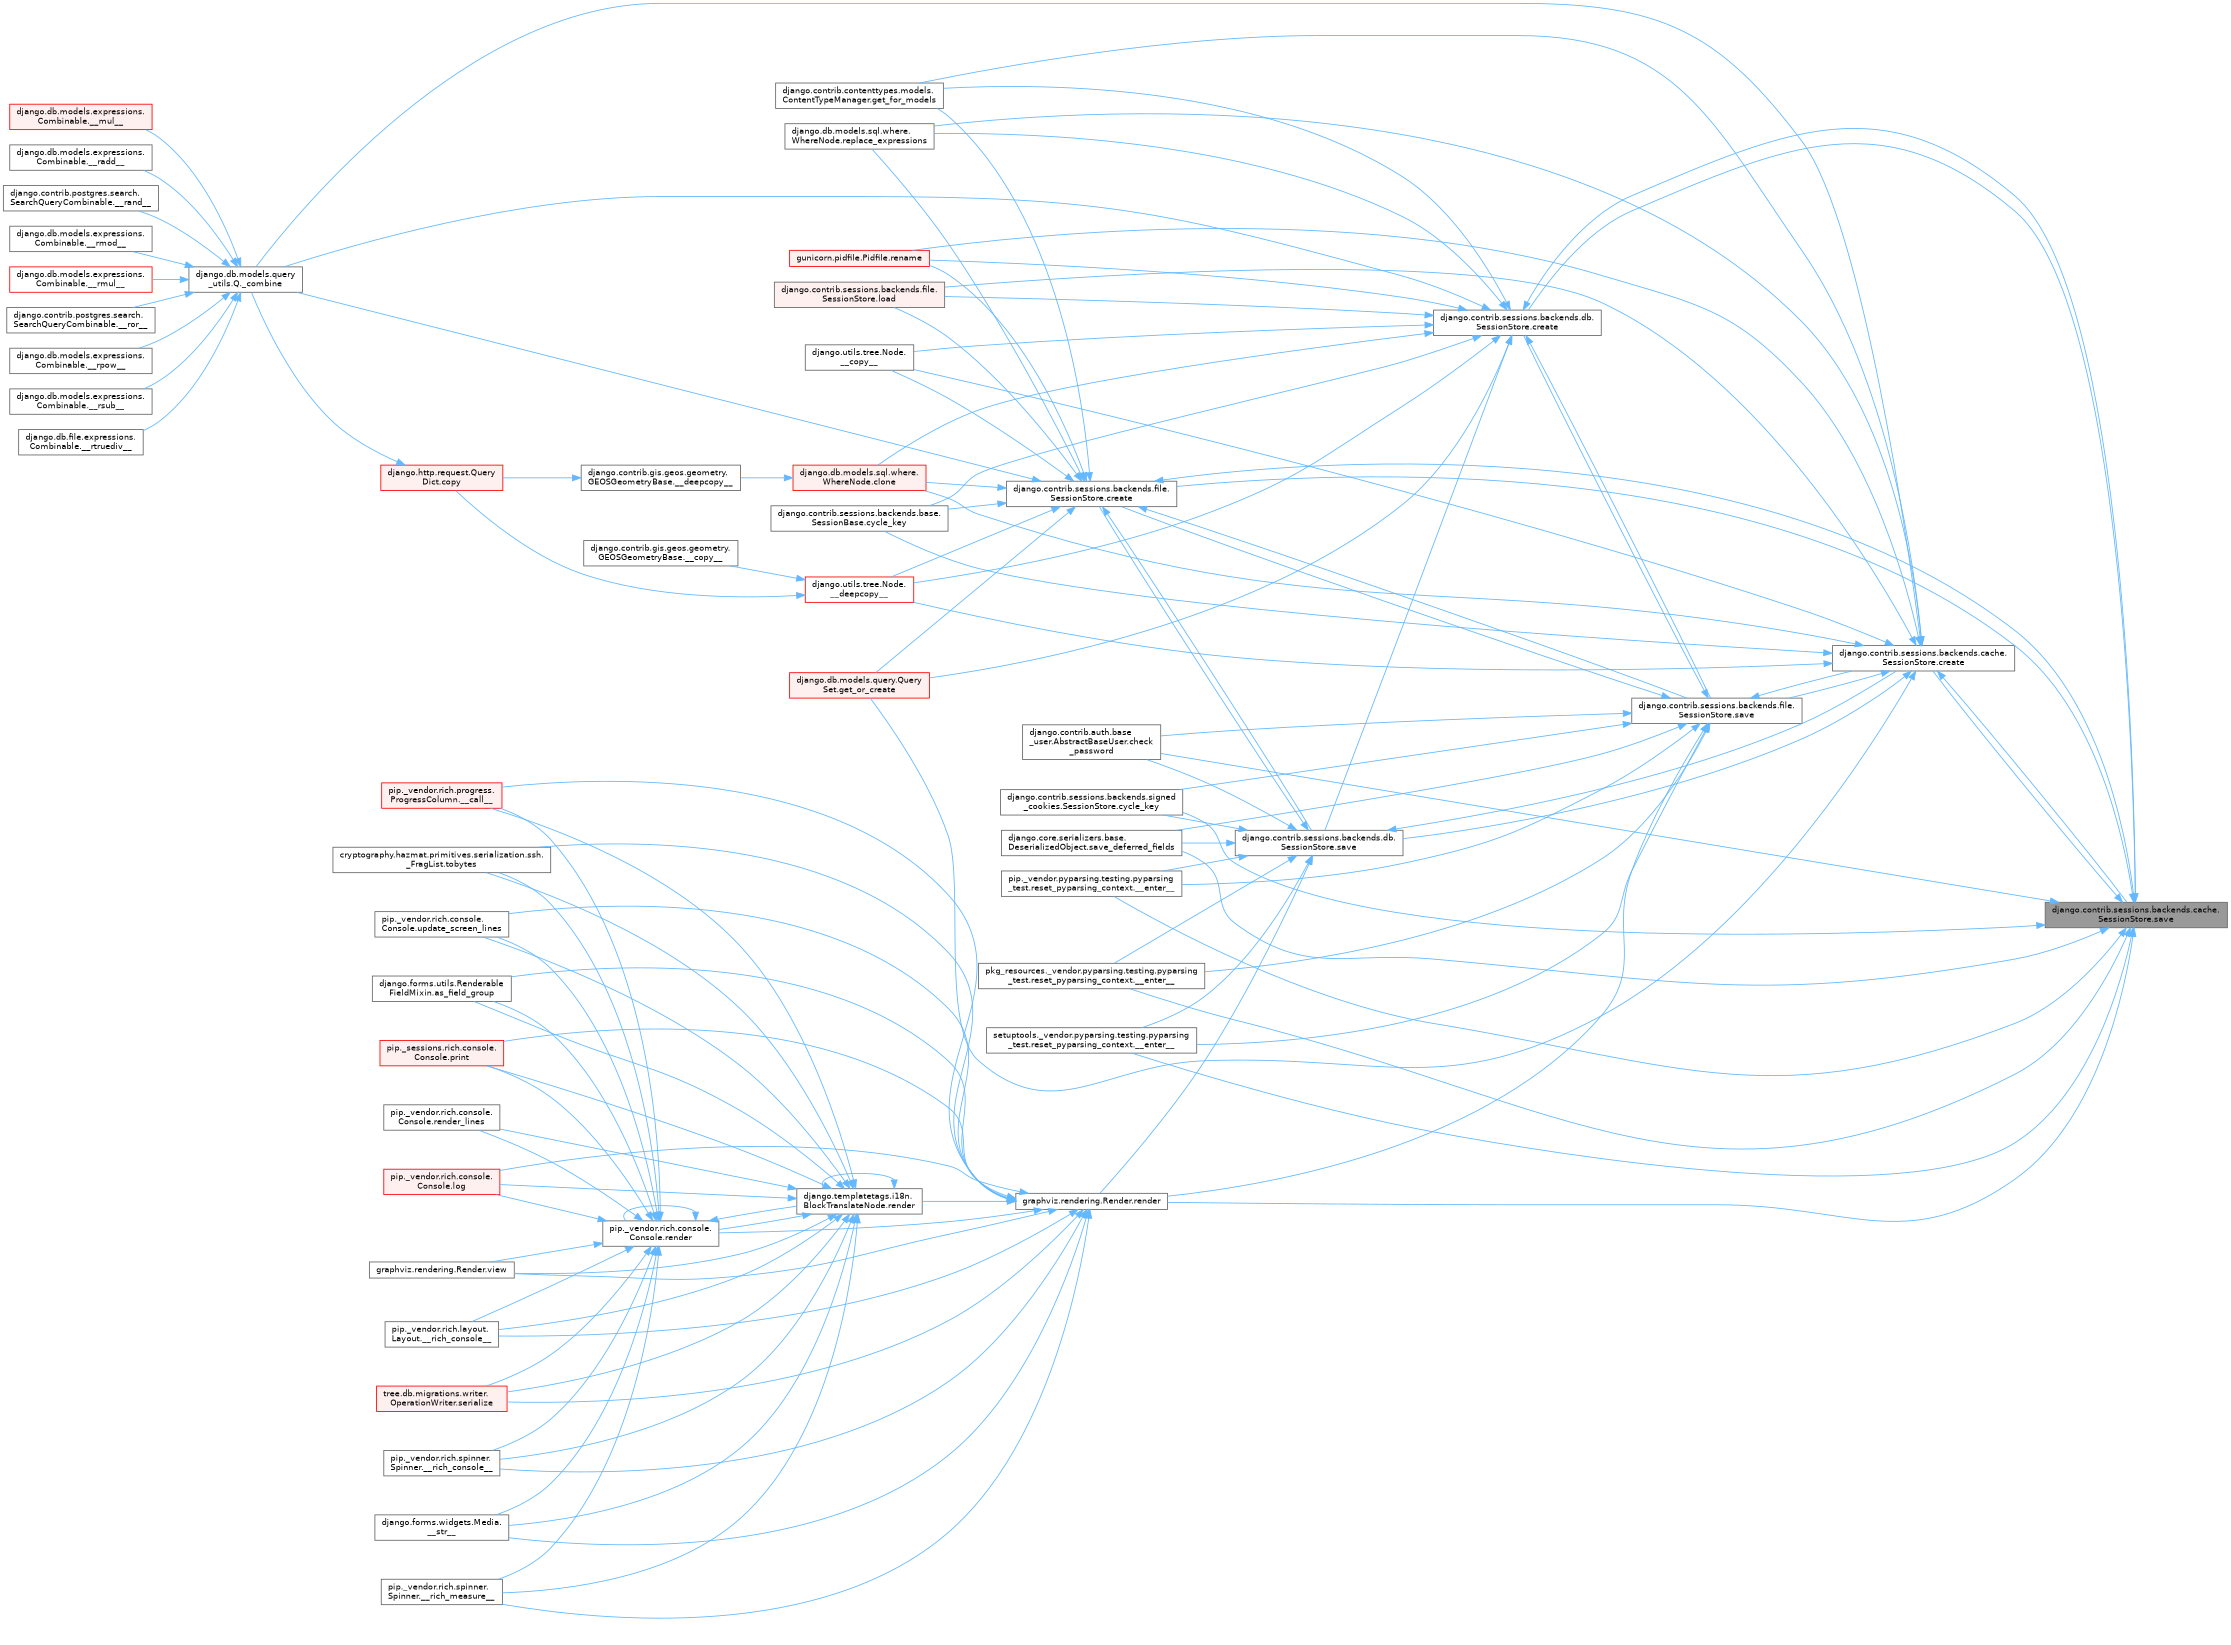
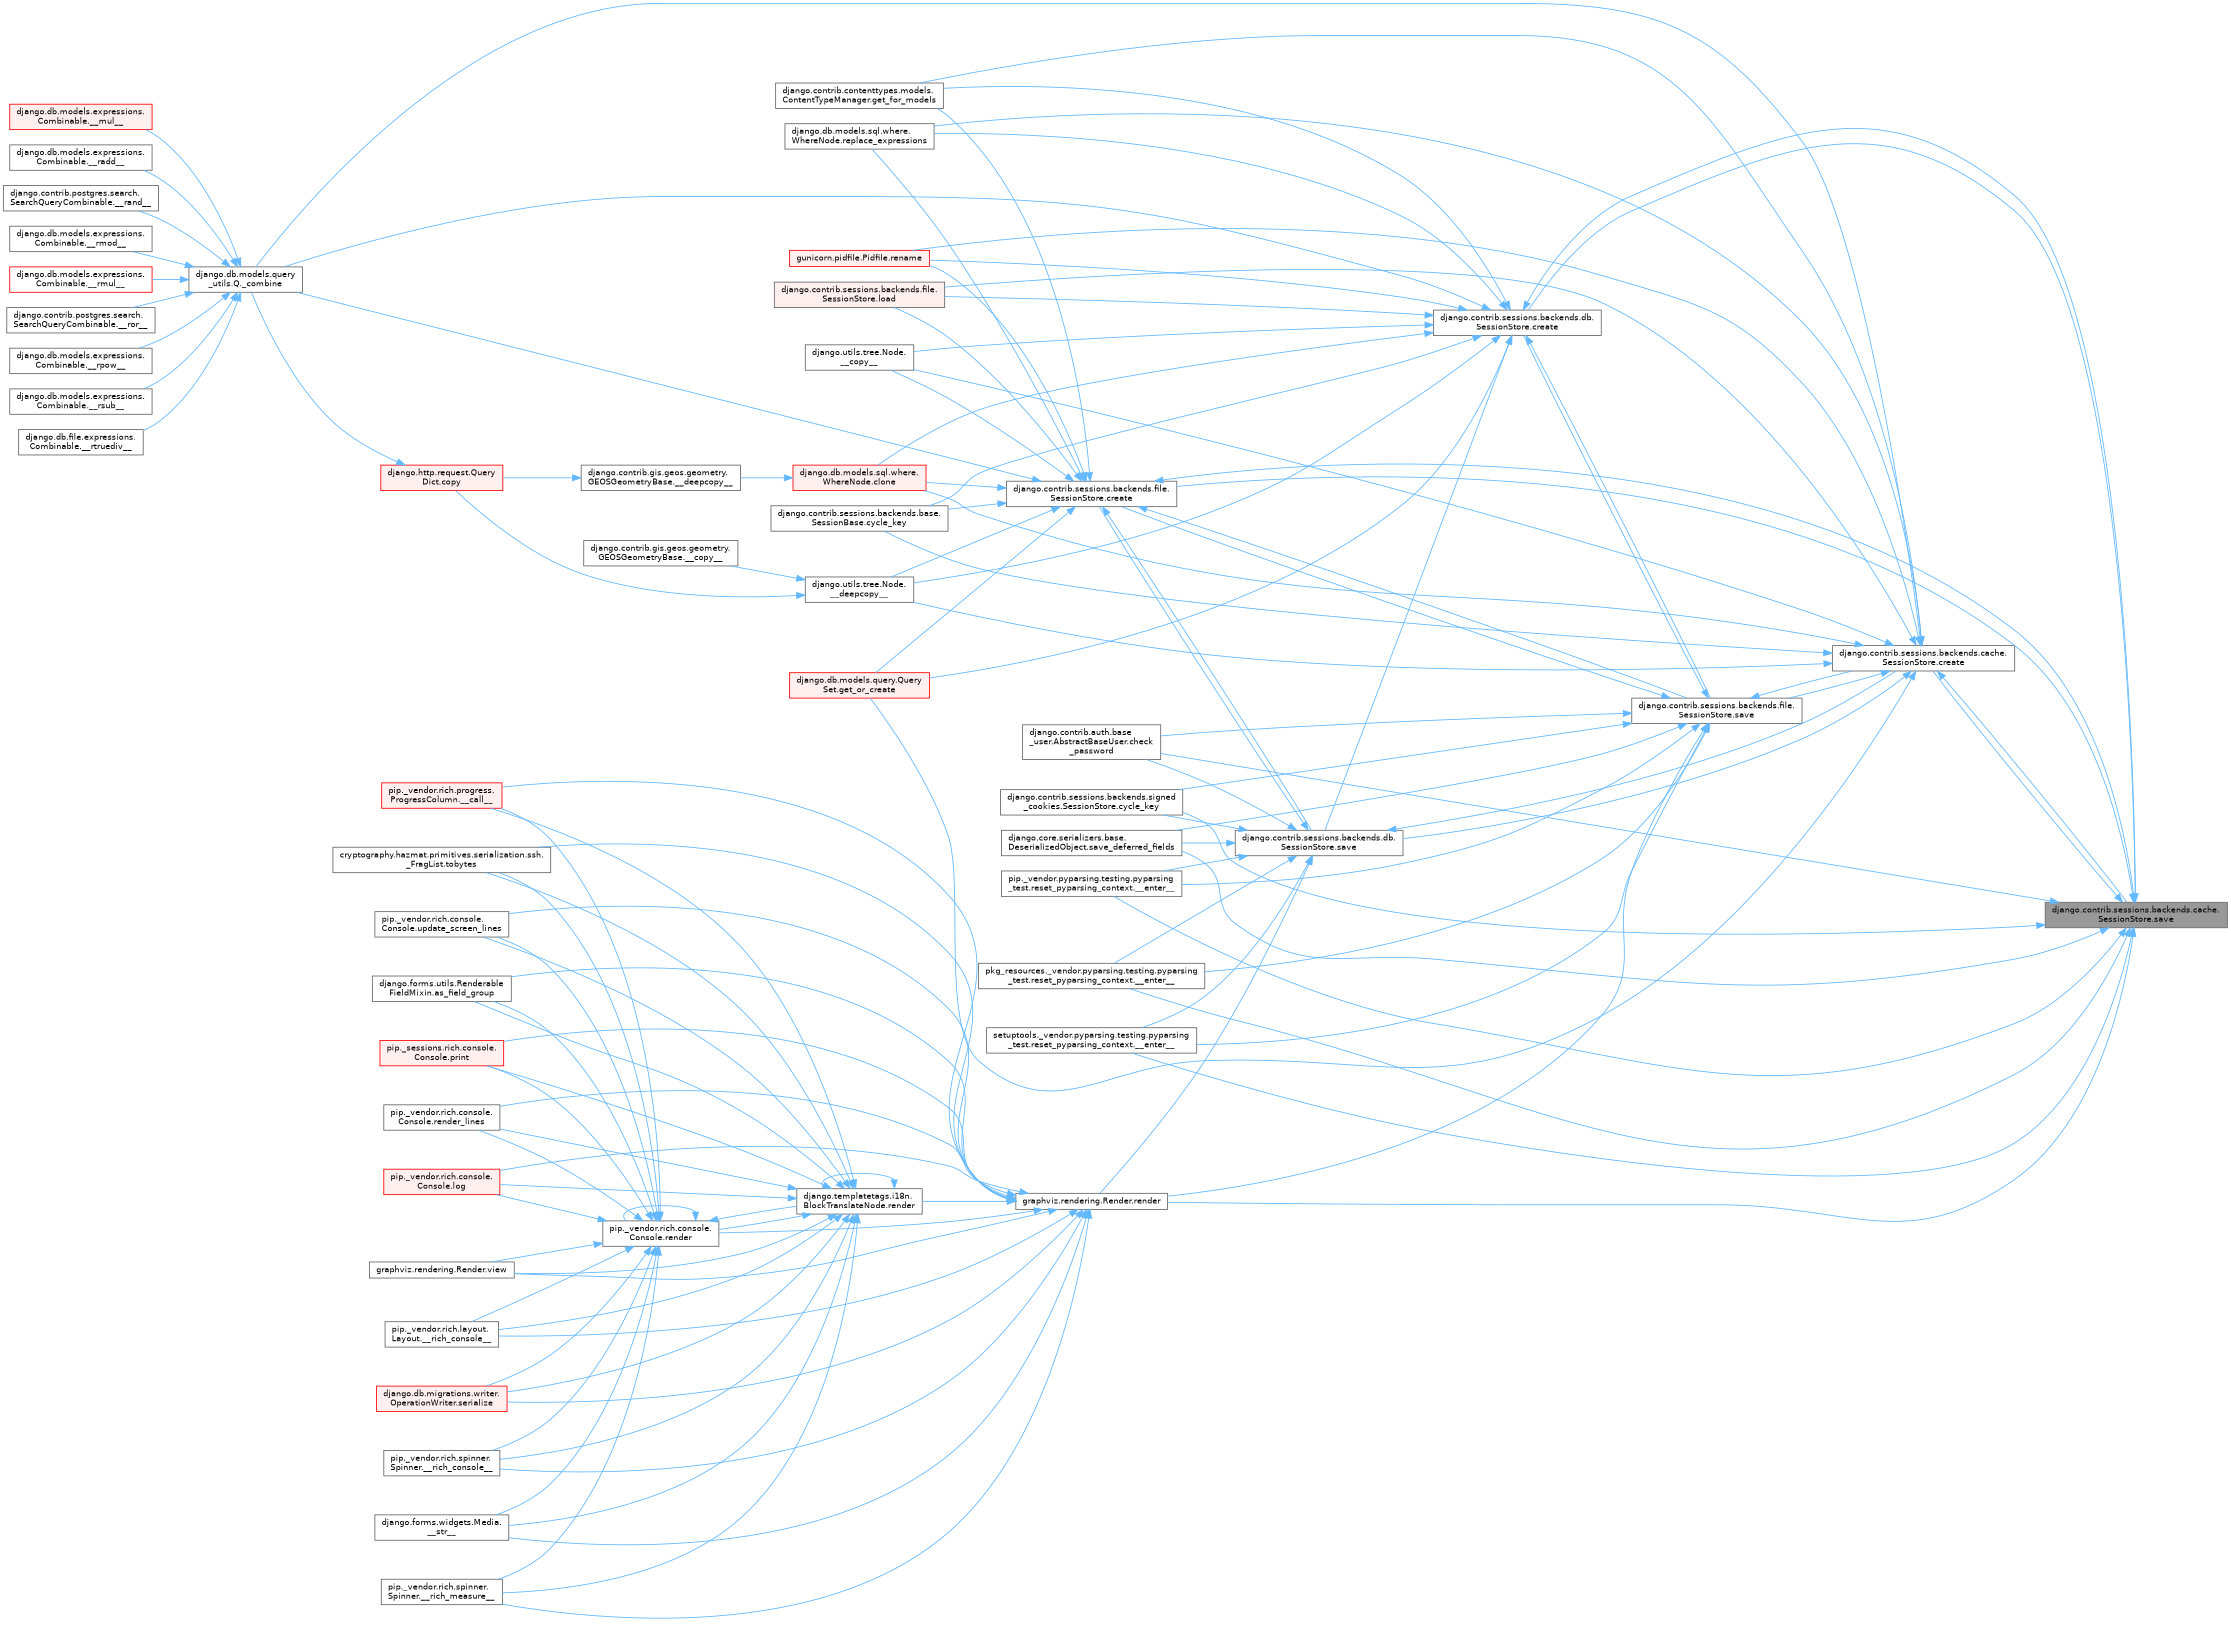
(860, 590) -> (860, 590)
none -> (754, 1094)
(442, 1399) -> (442, 1399)
